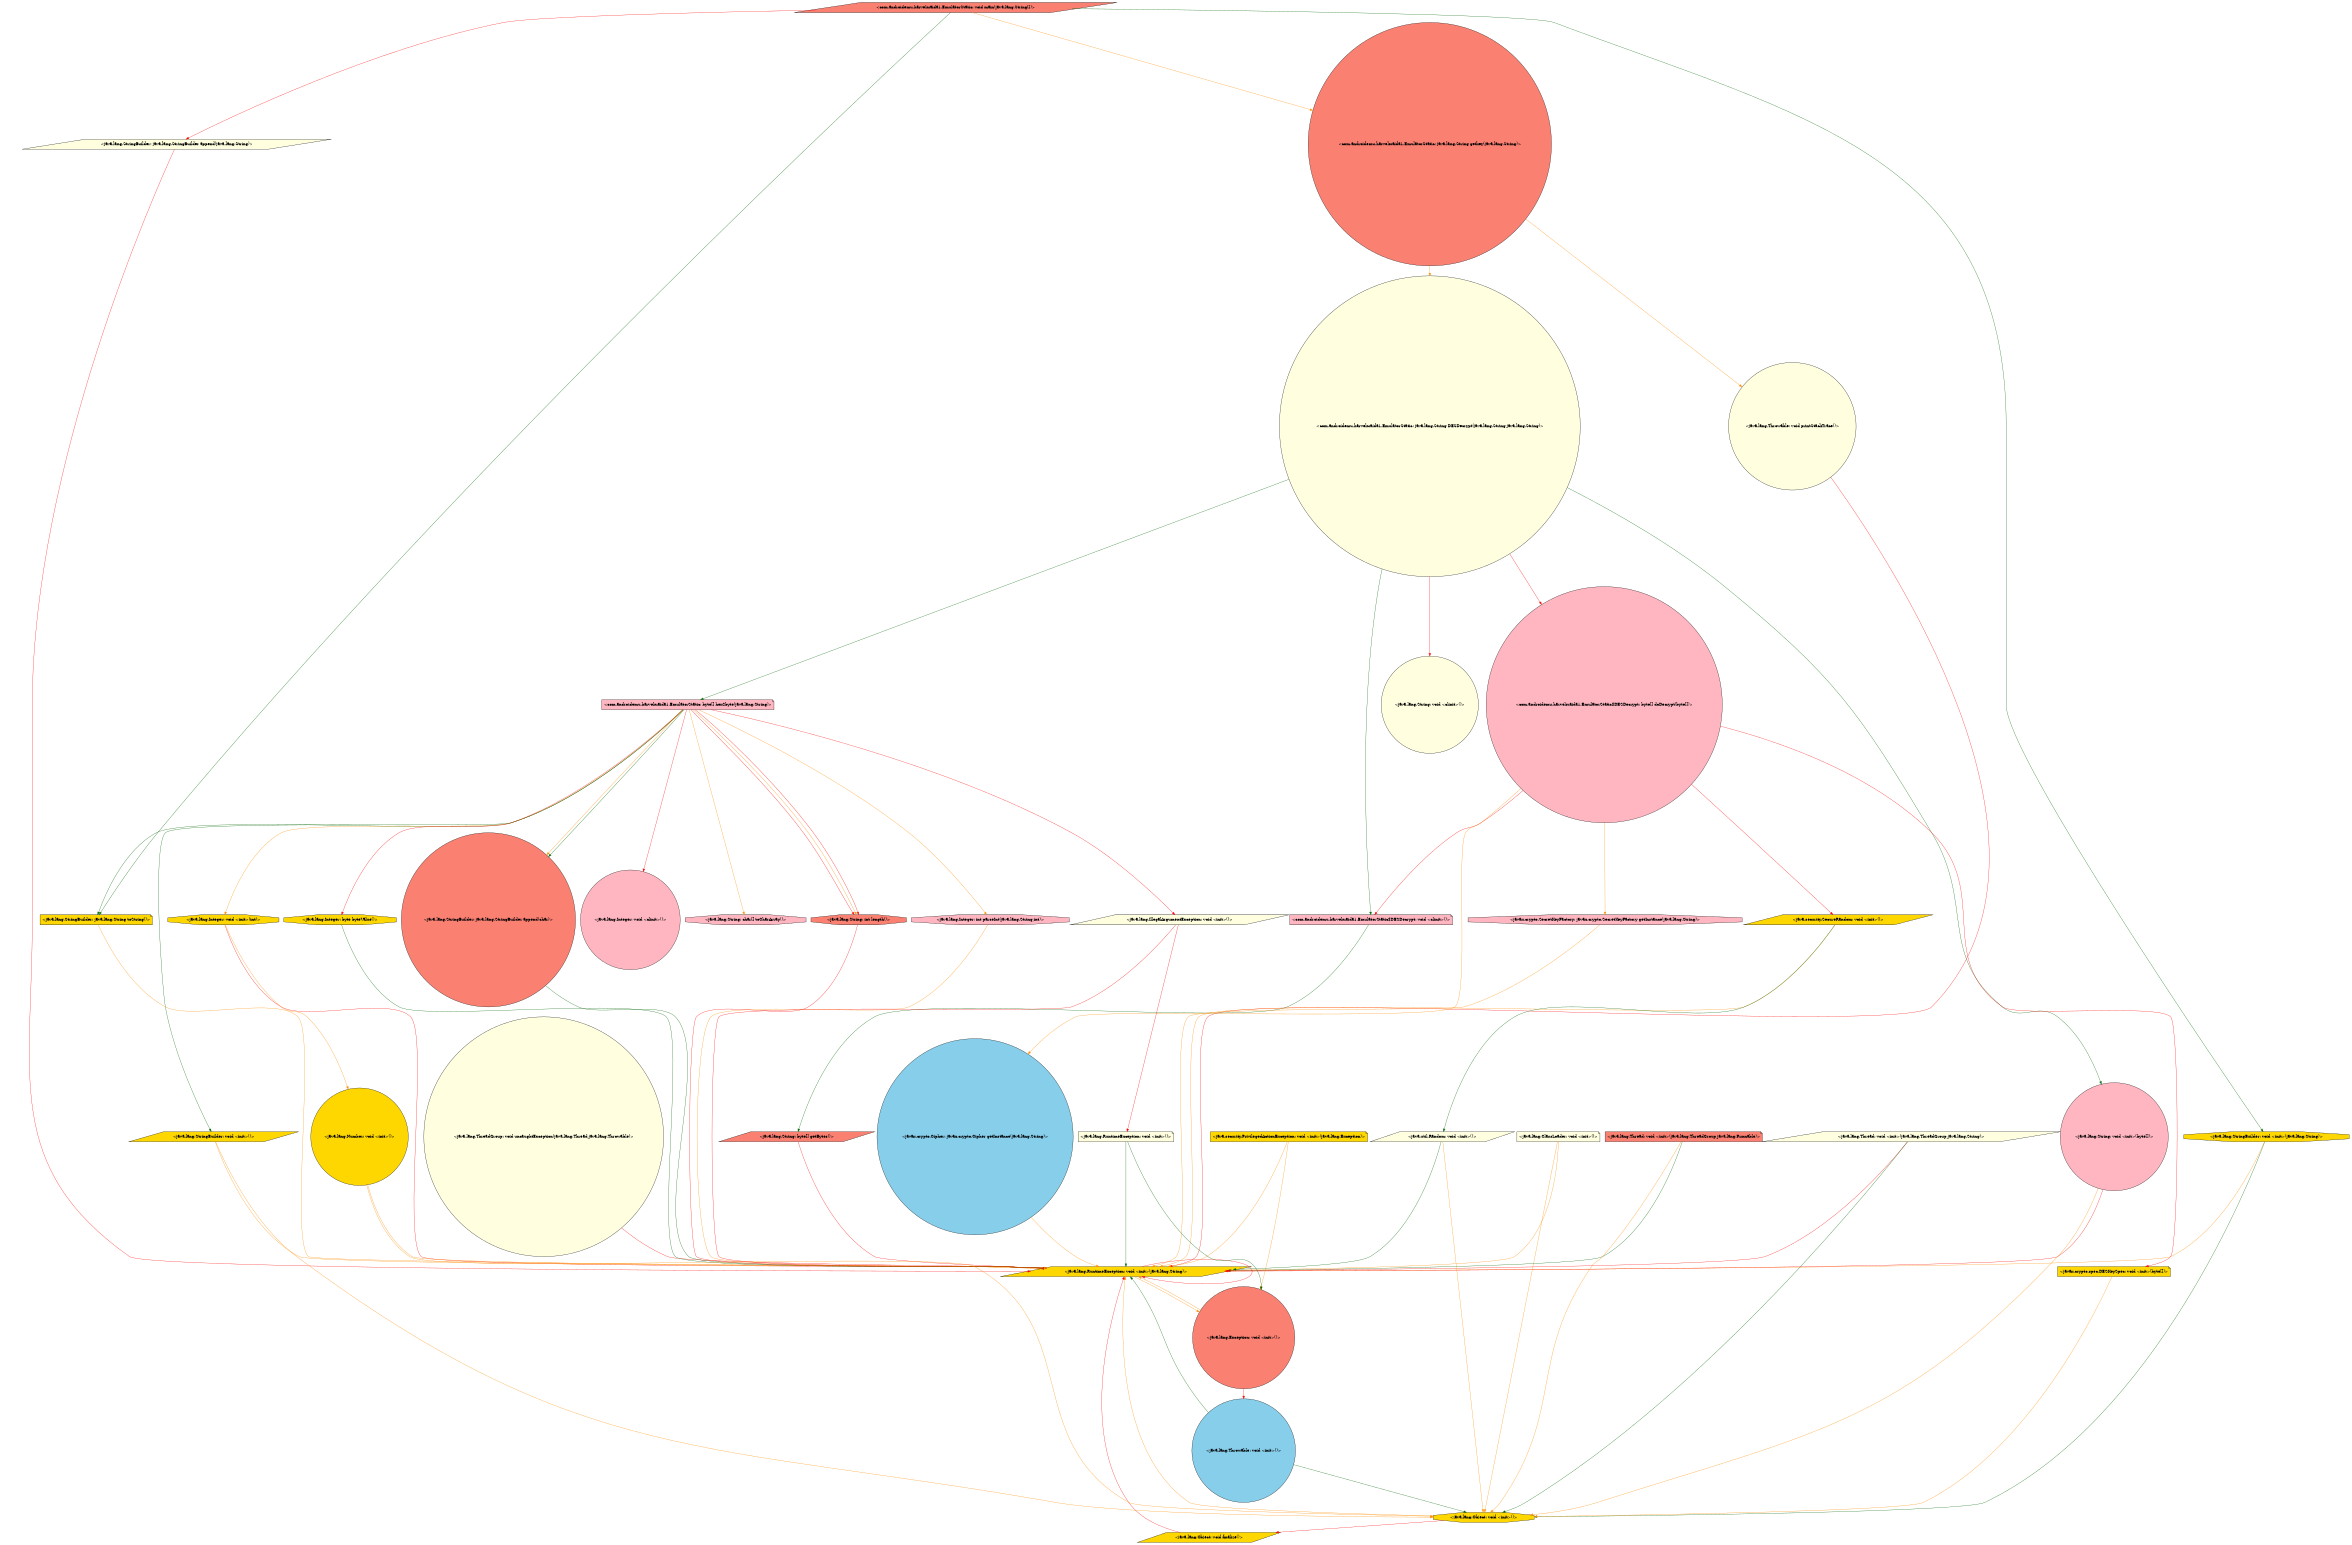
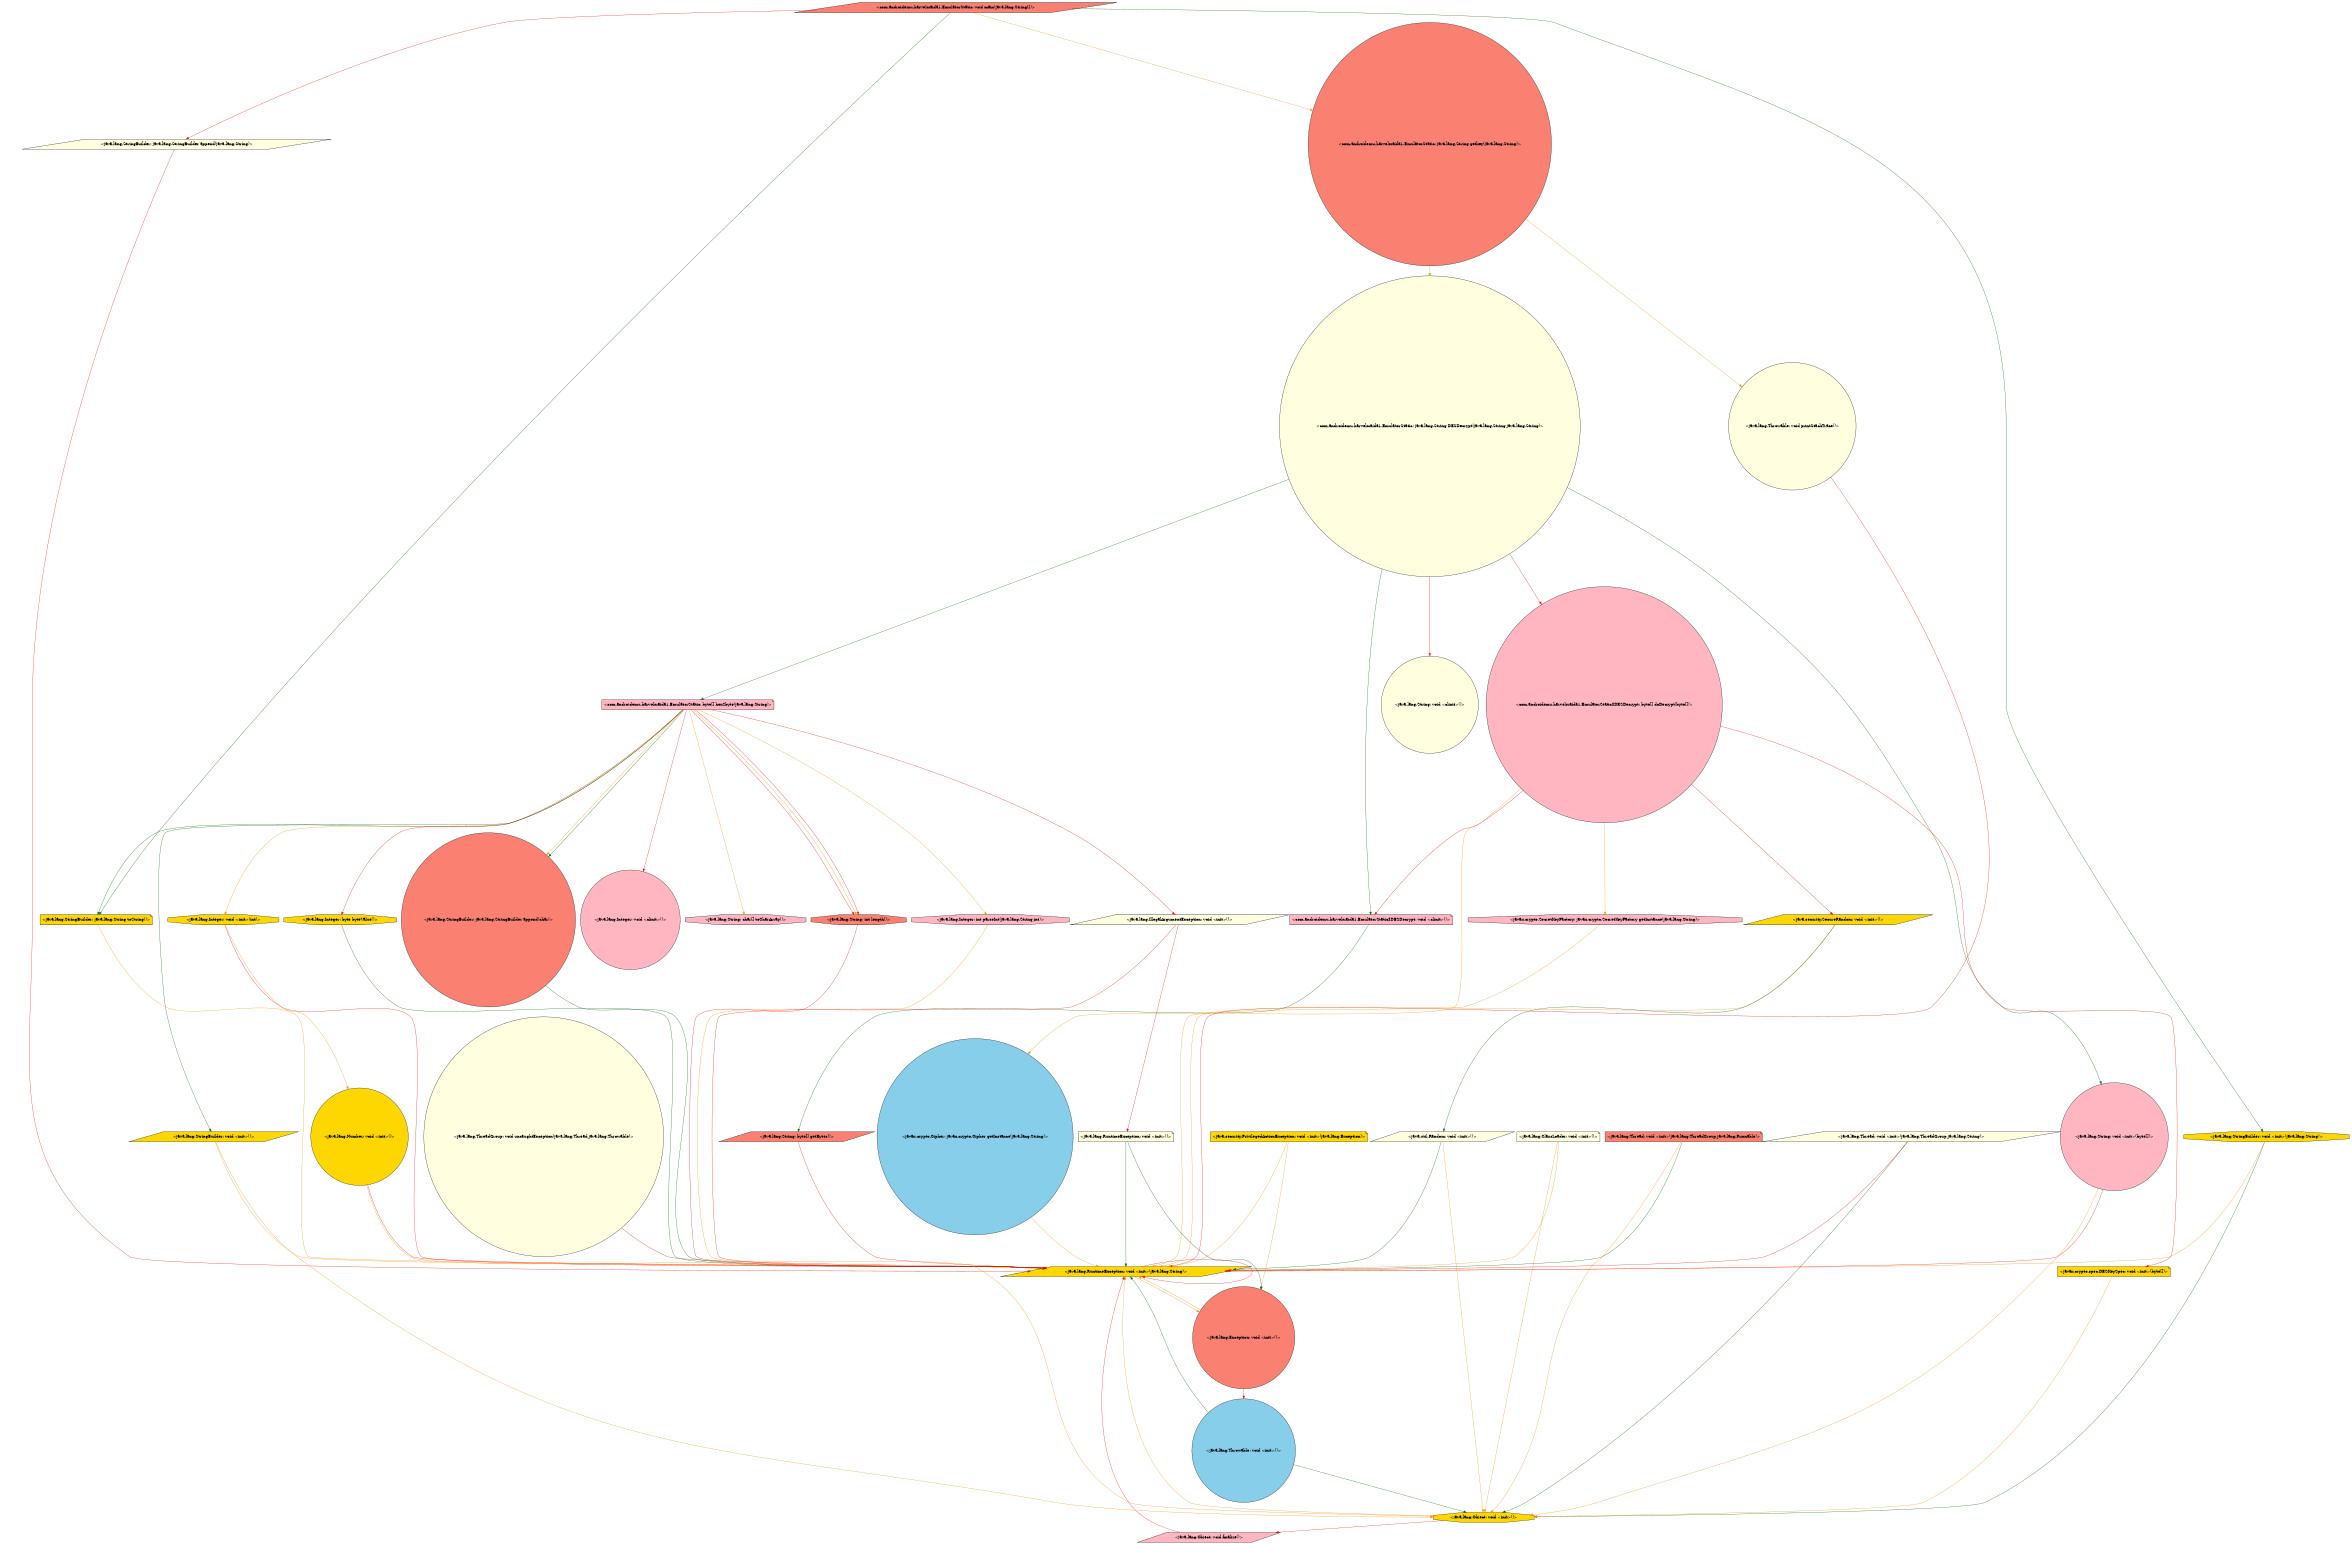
(685, 1265) -> (685, 1265)
(1209, 1537) -> (1209, 1537)
